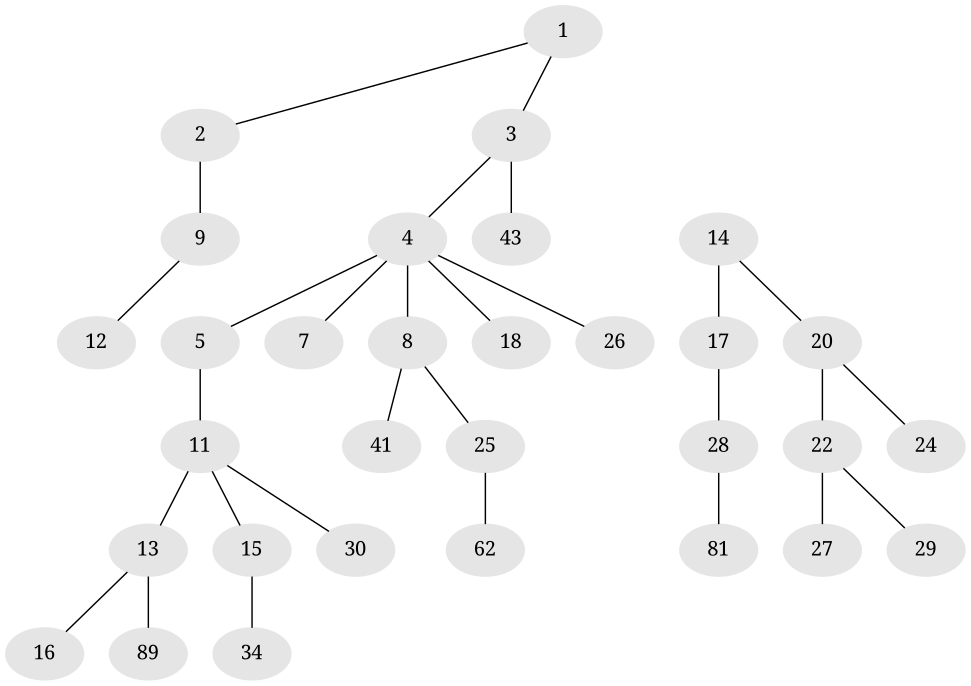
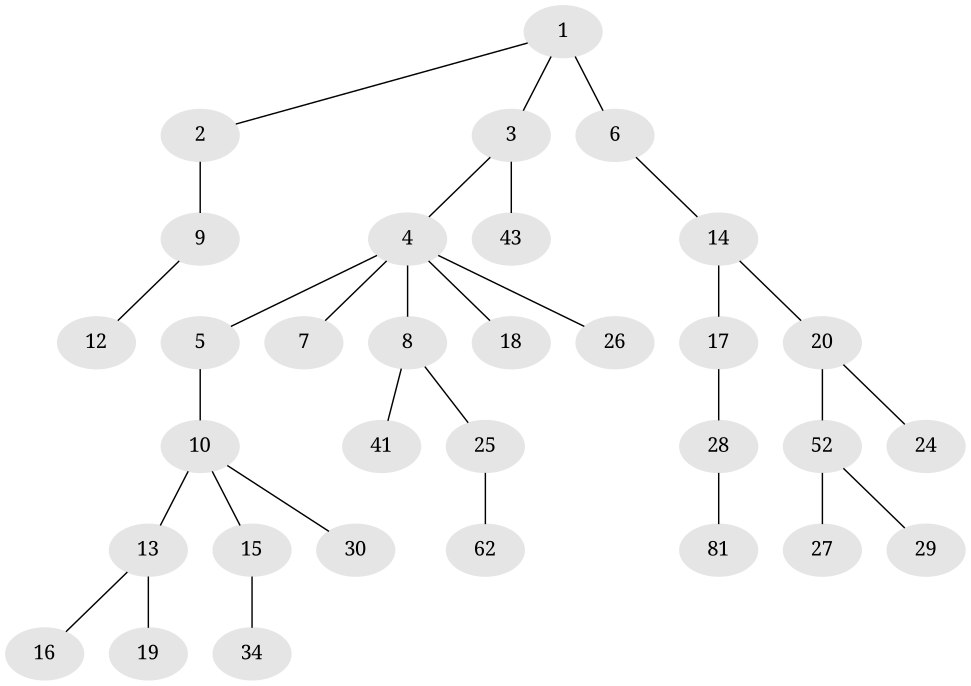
none -> (615, 135)
(200, 446) -> (200, 446)
(822, 446) -> (822, 446)
(148, 654) -> (148, 654)
